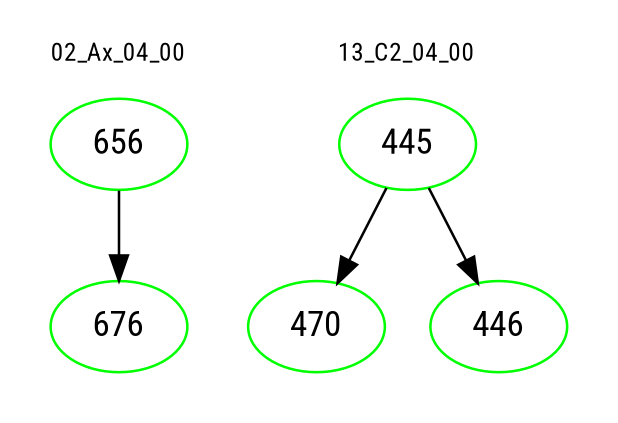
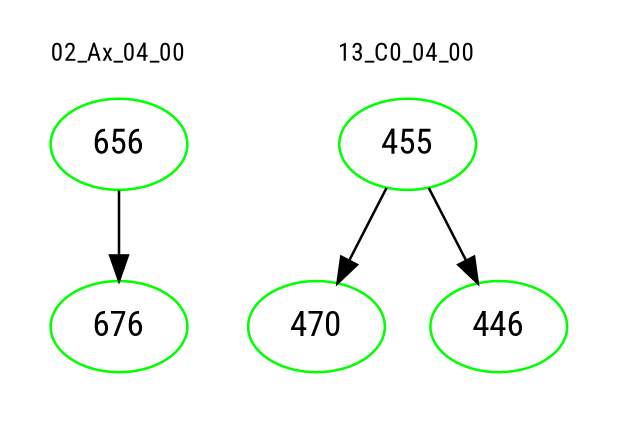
(408, 54) -> (408, 54)
(408, 144) -> (408, 144)
